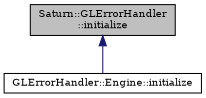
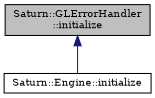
(103, 83) -> (78, 83)
